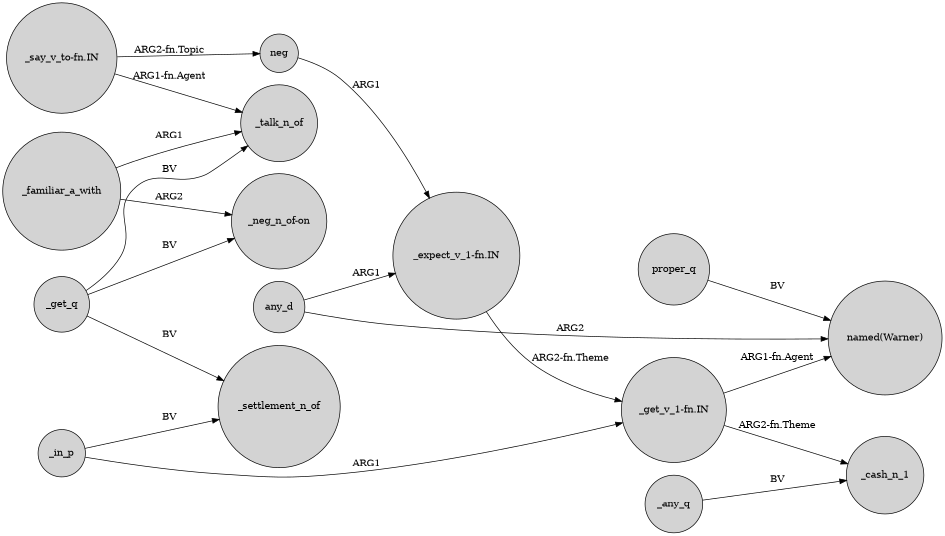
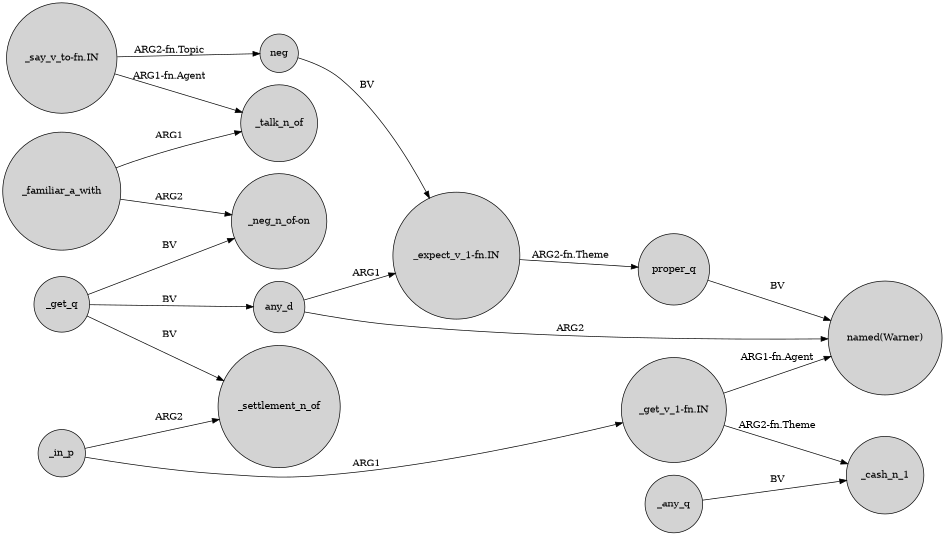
(367, 85) -> (367, 85)
(134, 189) -> (168, 306)
(541, 370) -> (576, 263)
(169, 417) -> (169, 417)
